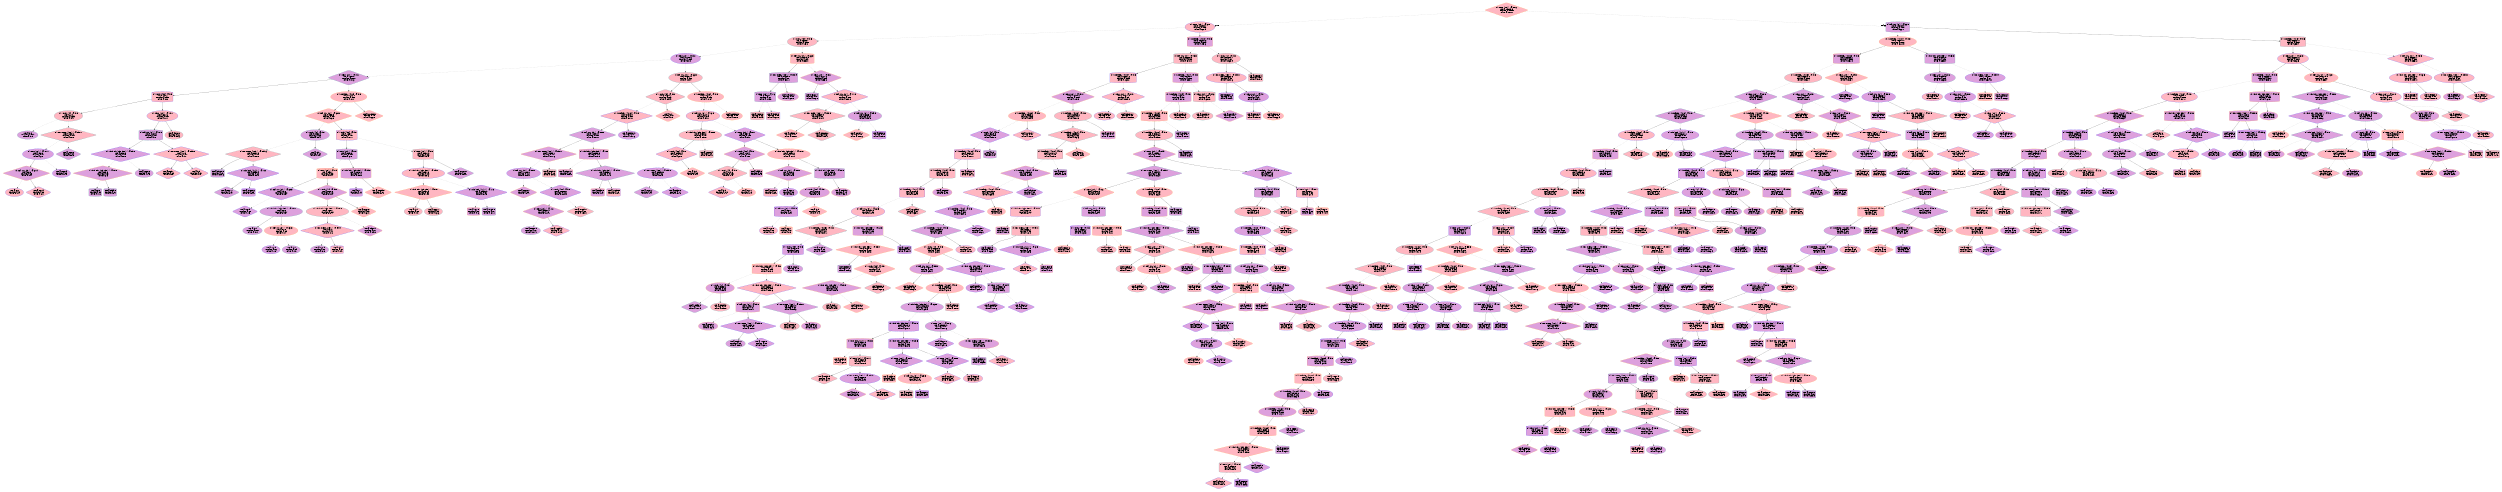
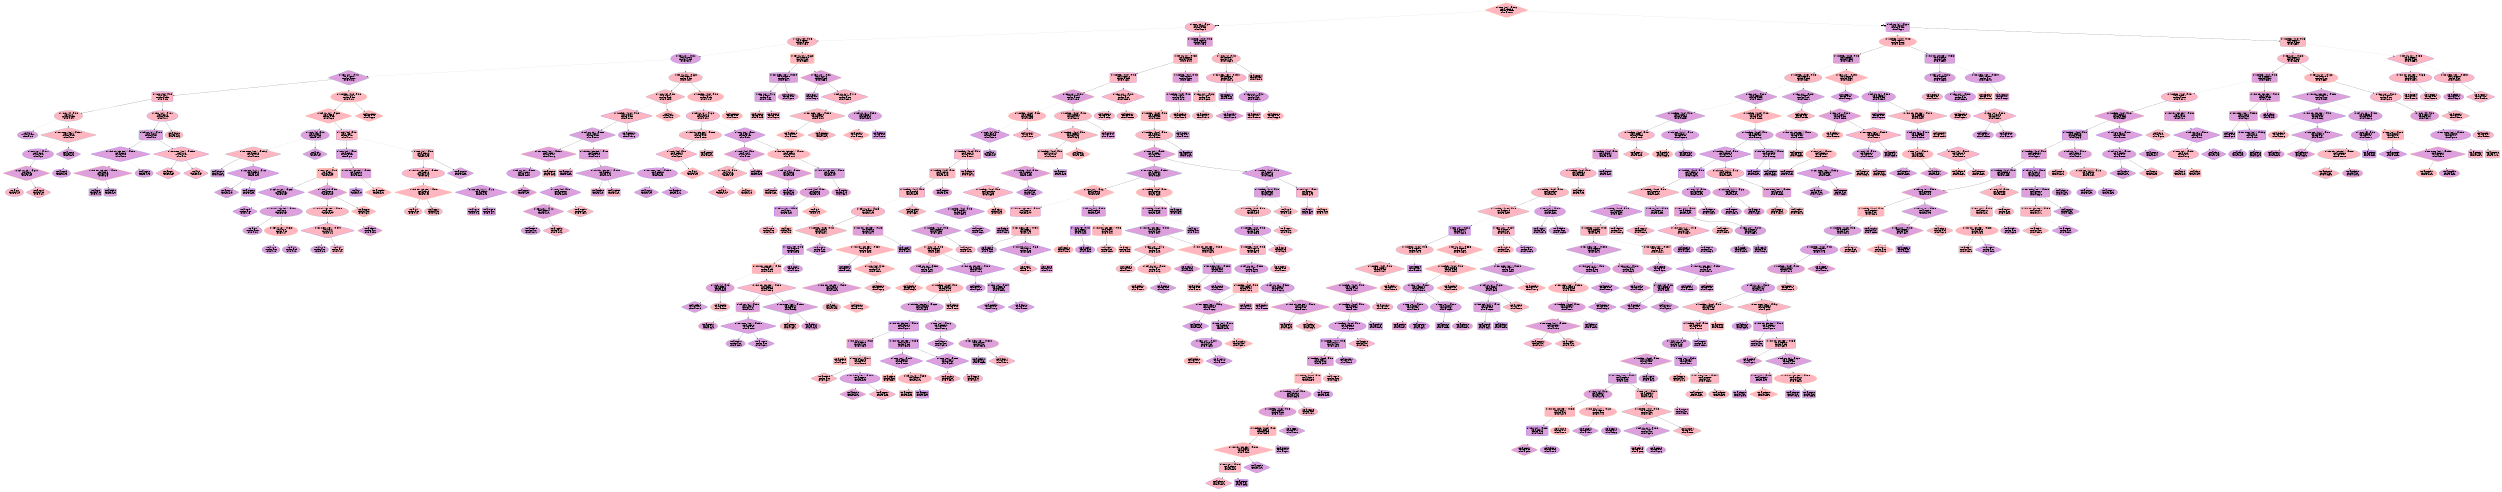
(50, 164) -> (65, 164)
none -> (1085, 250)
